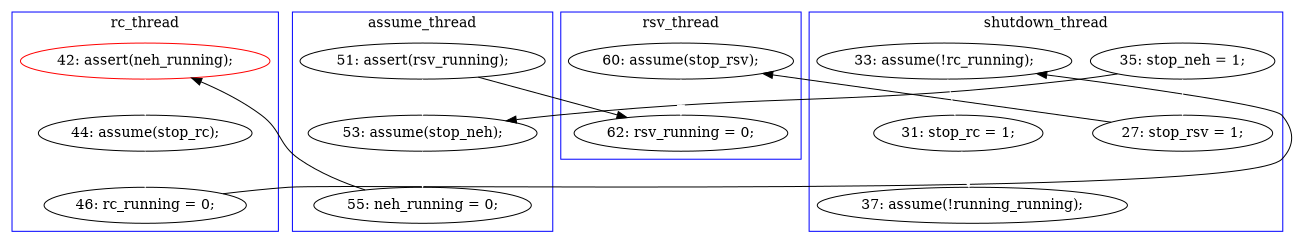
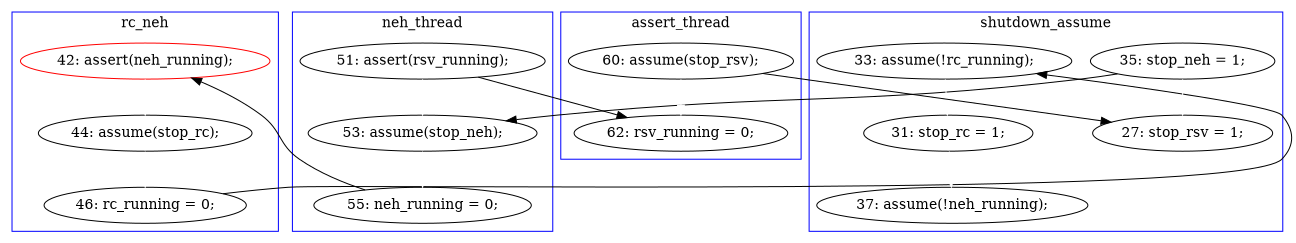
(145, 24) -> (145, 24)
(423, 24) -> (423, 24)
(681, 24) -> (681, 24)
(1046, 24) -> (1046, 24)
(942, 99) -> (957, 101)
(972, 205) -> (952, 205)
